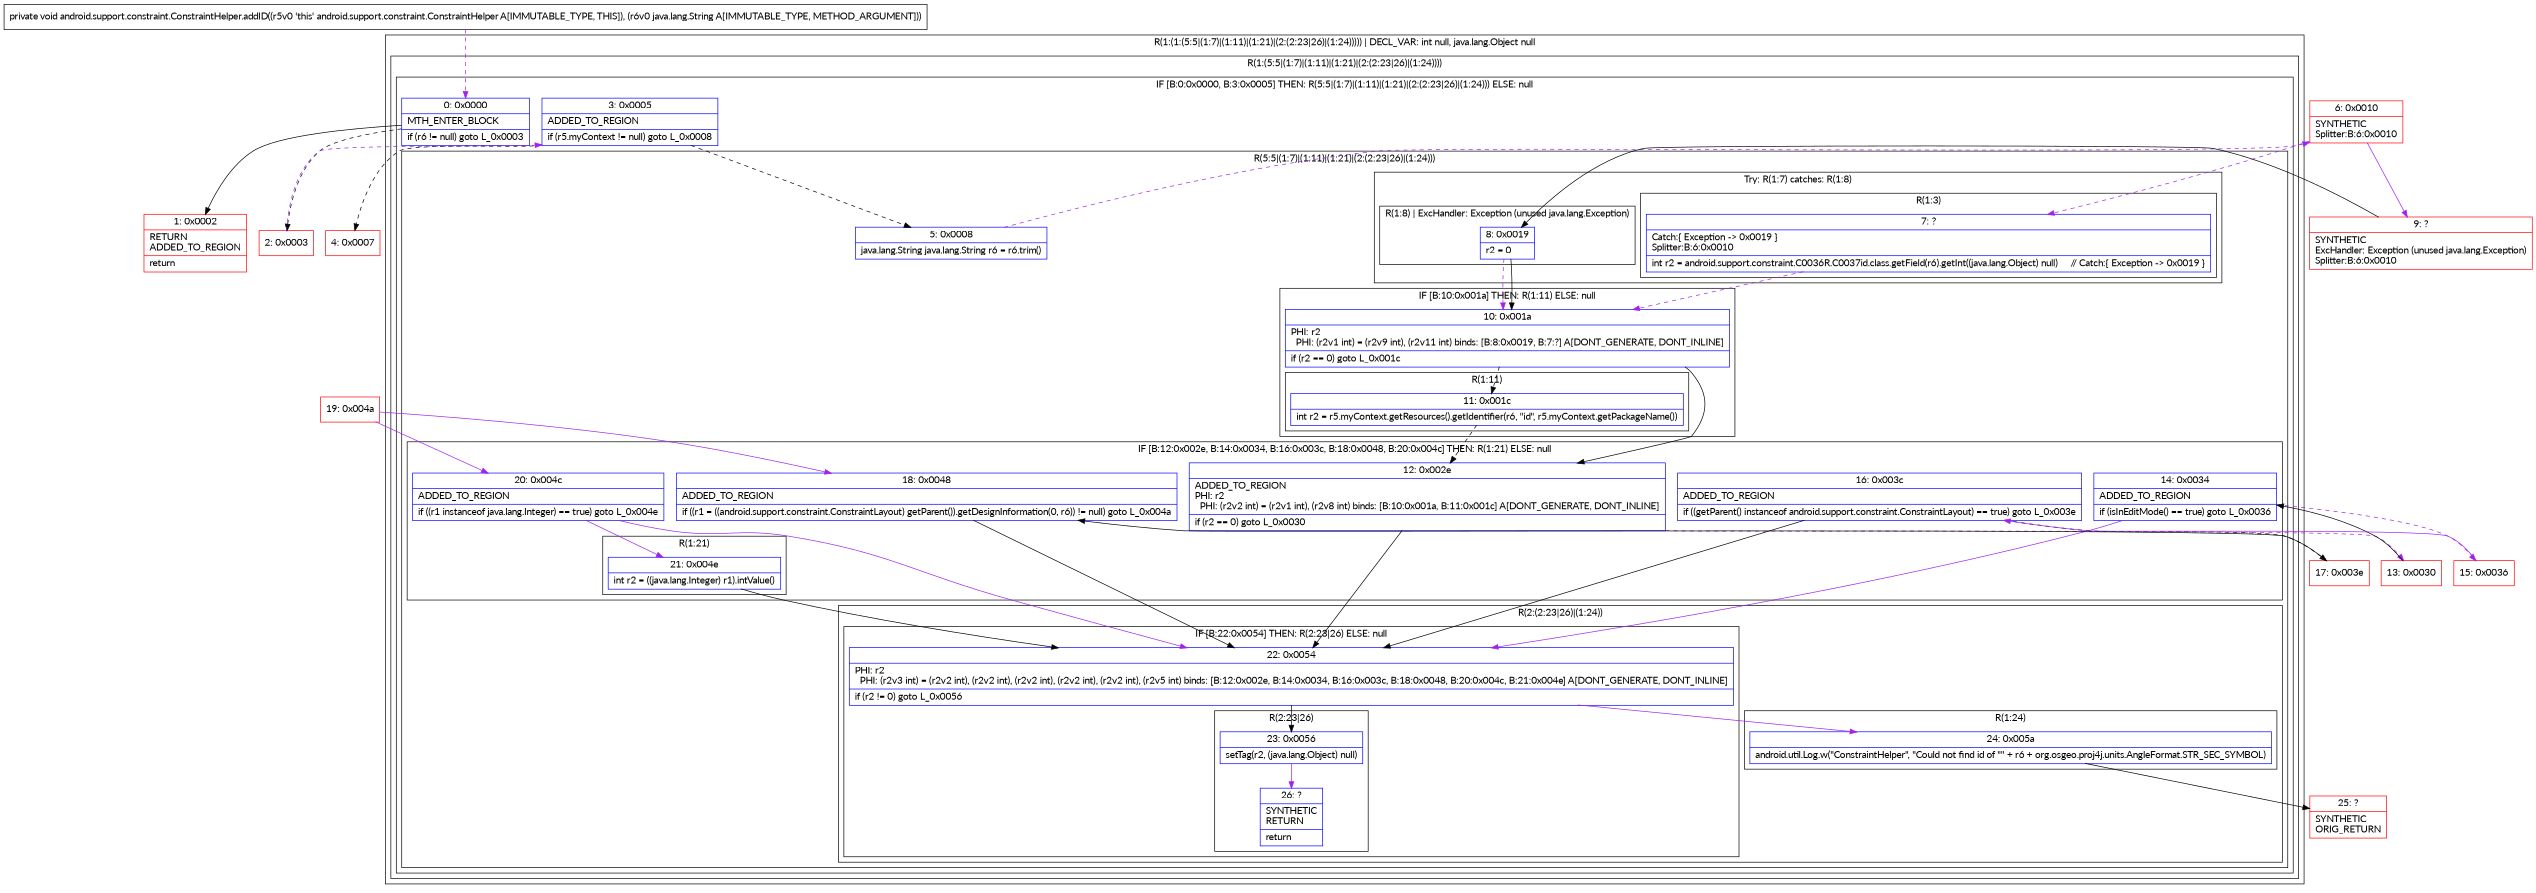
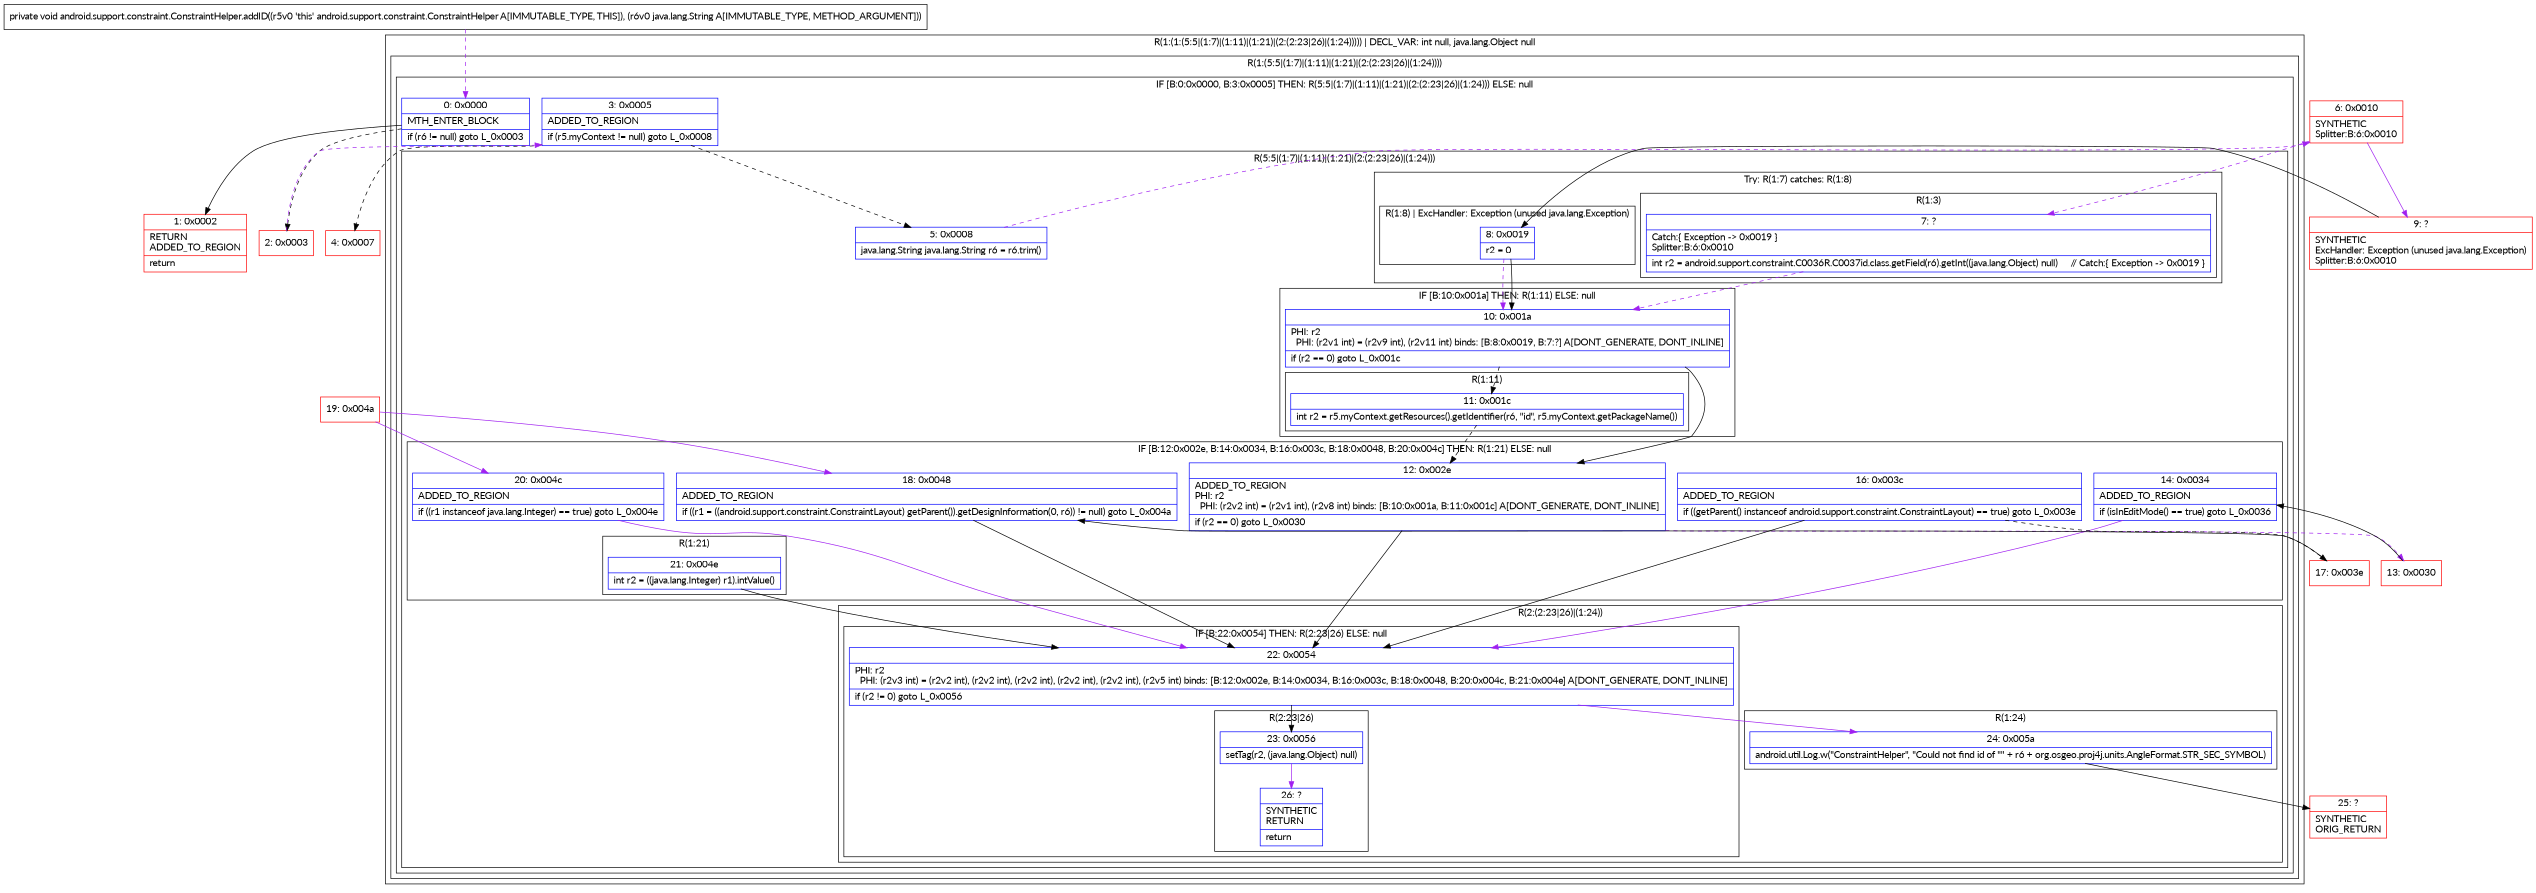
(629, 541) -> none
(2484, 573) -> none
